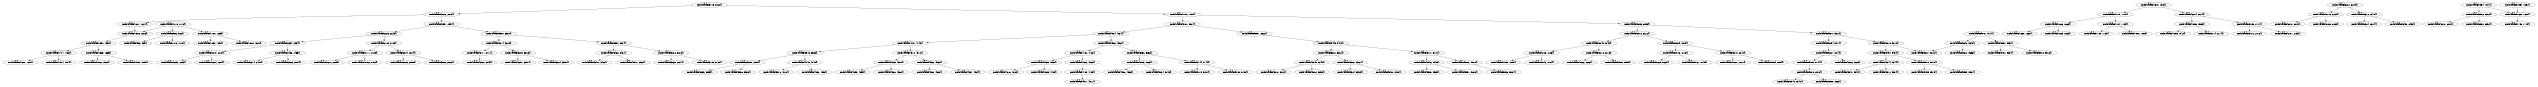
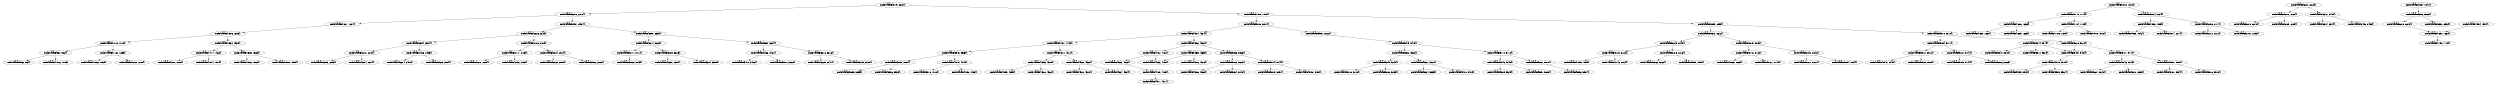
(2497, 10) -> (2418, 29)
(155, 29) -> (171, 38)
(1904, 48) -> (2097, 48)
(1886, 57) -> (2054, 48)
(1064, 58) -> (1156, 57)
(1809, 67) -> (1931, 48)
